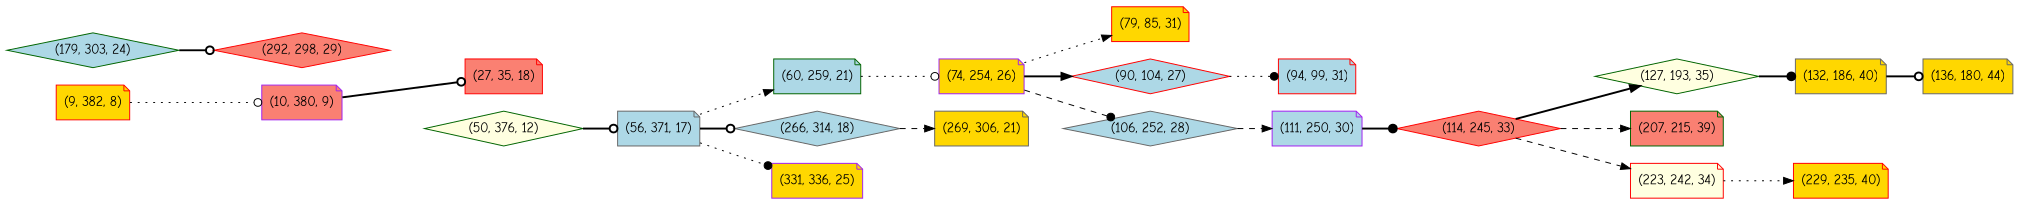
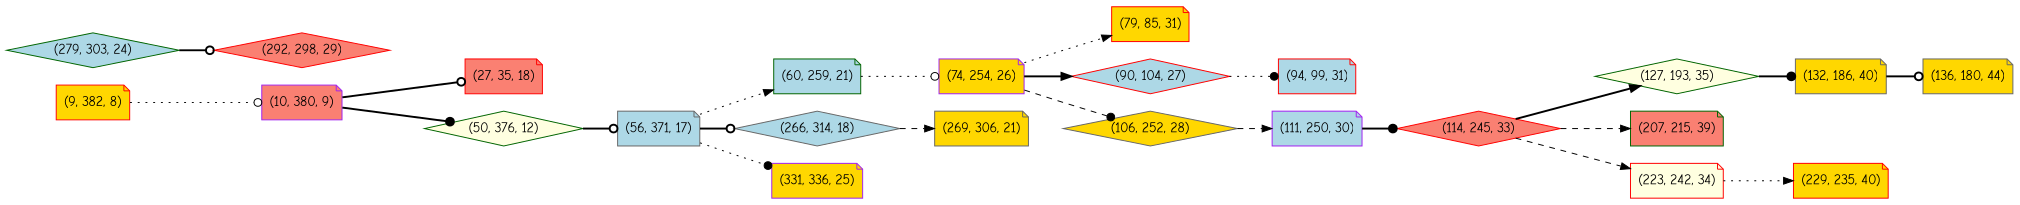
(93, 50) -> (93, 50)
none -> (394, 114)
(1150, 129) -> (1150, 129)
